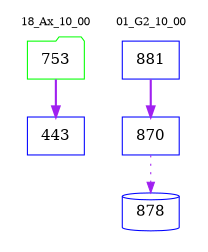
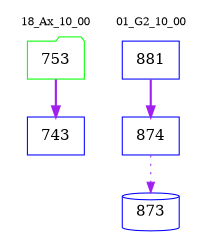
(56, 136) -> (56, 136)
(151, 136) -> (151, 136)
(151, 212) -> (151, 212)
